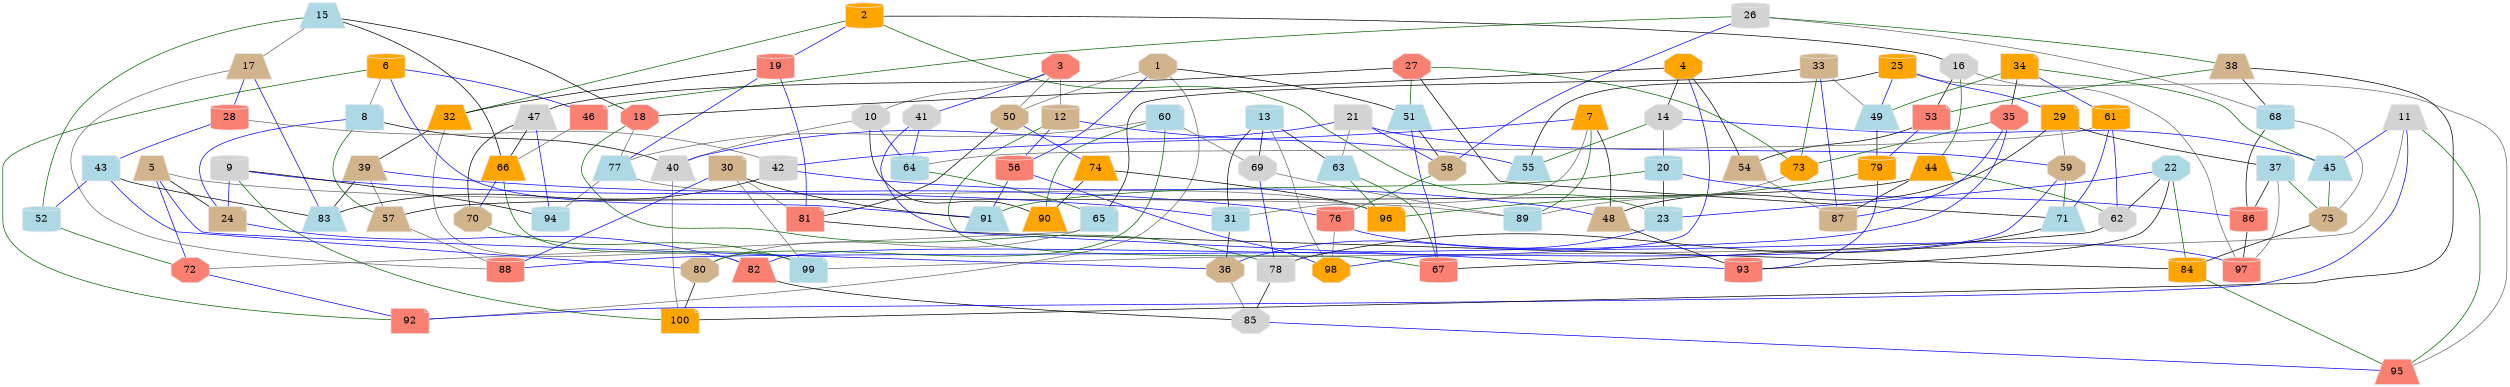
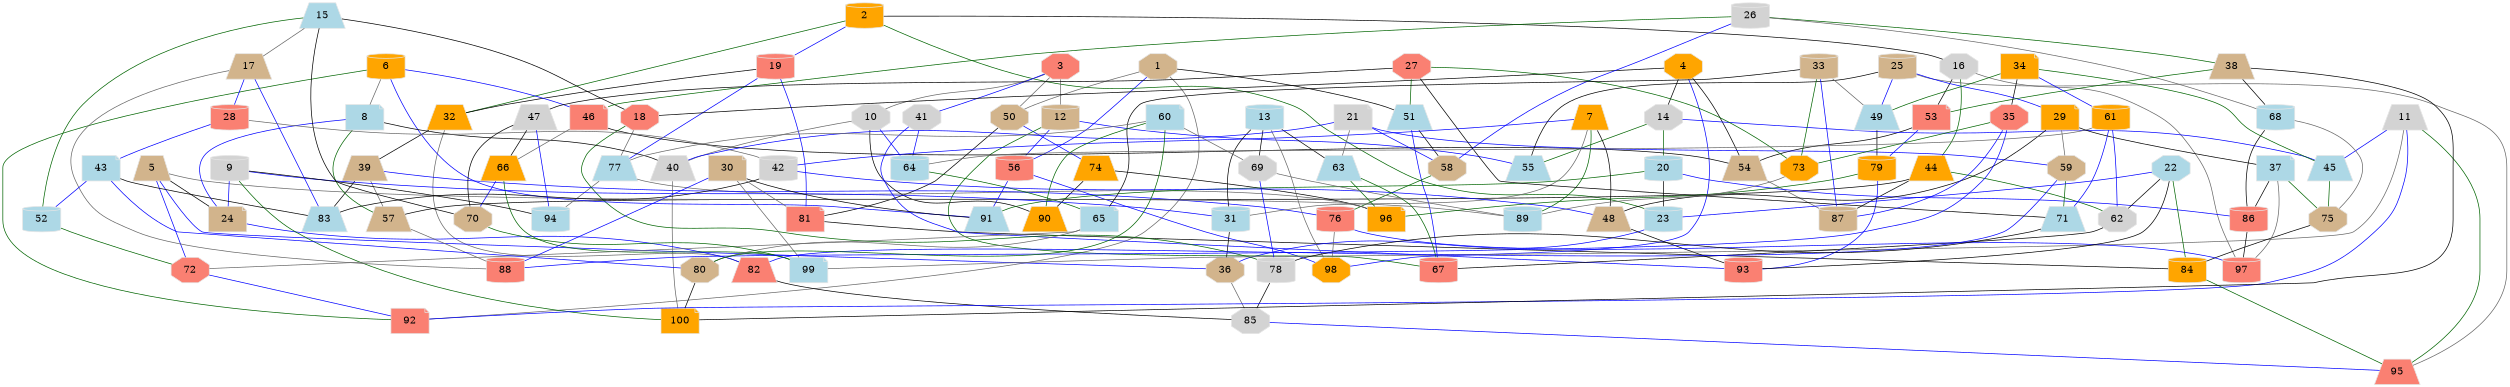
(1897, 66) -> (1897, 66)
(440, 69) -> (326, 166)
none -> (1168, 153)
